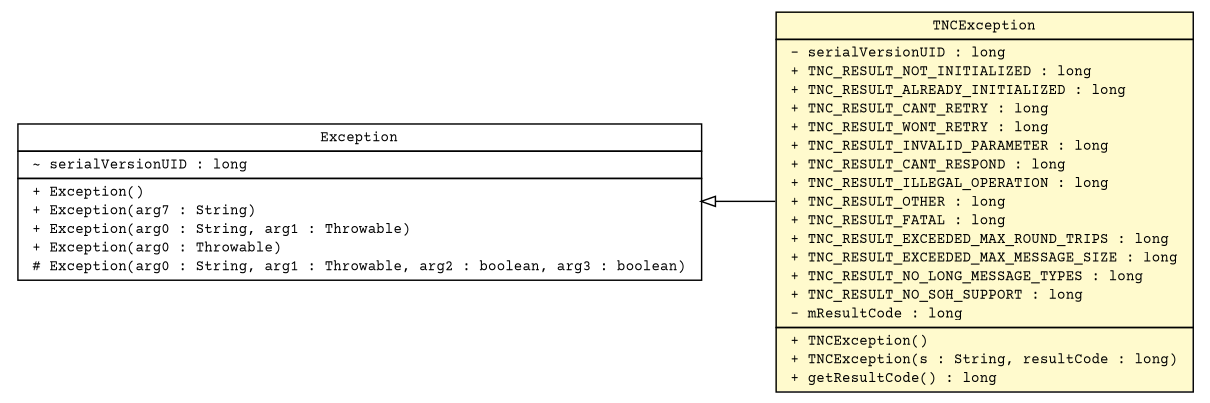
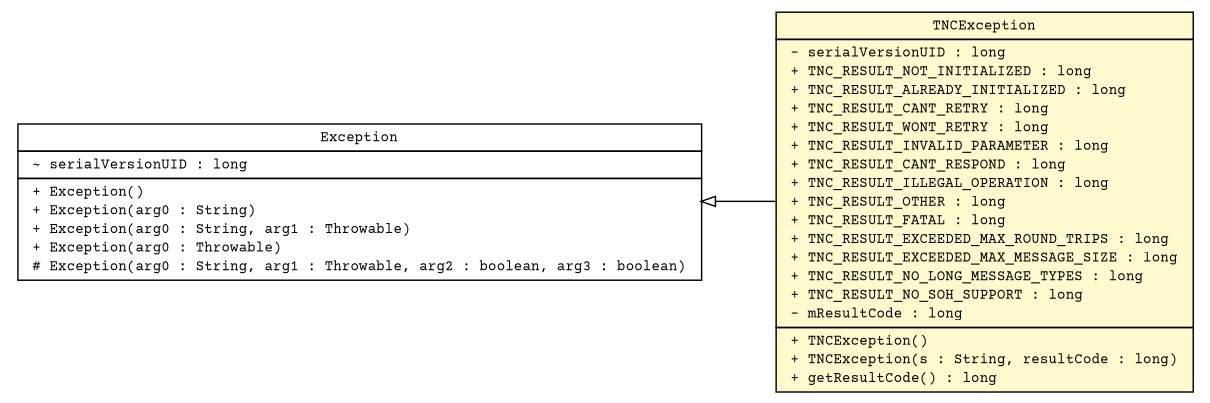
(145, 210) -> (145, 210)
